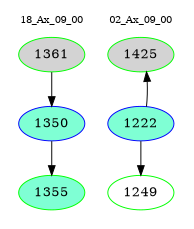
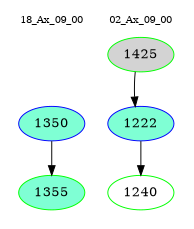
(52, 55) -> none
(147, 94) -> (134, 84)
(141, 193) -> (141, 193)
